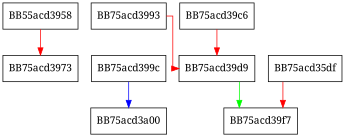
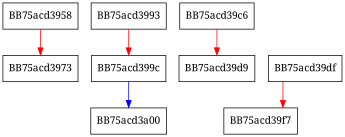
(40, 16) -> (40, 16)
(173, 39) -> (129, 39)
(305, 69) -> (305, 69)
(239, 91) -> none
